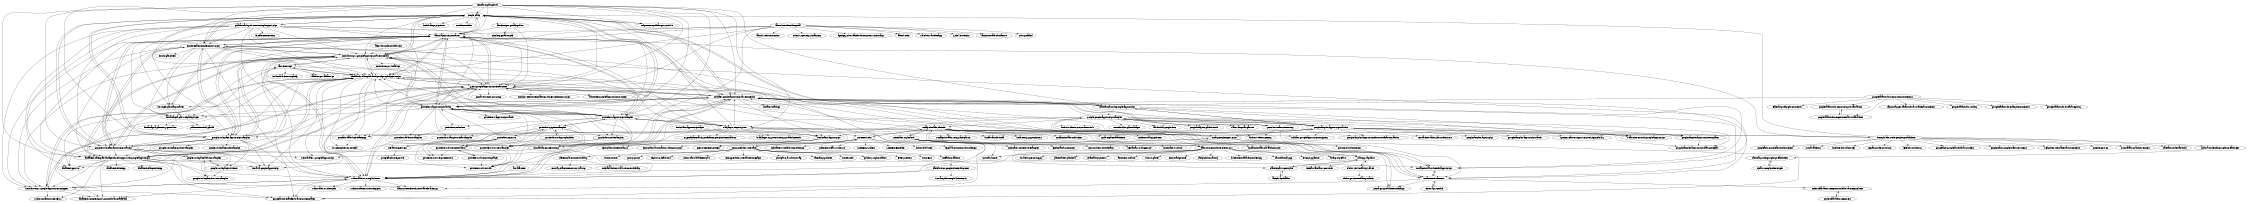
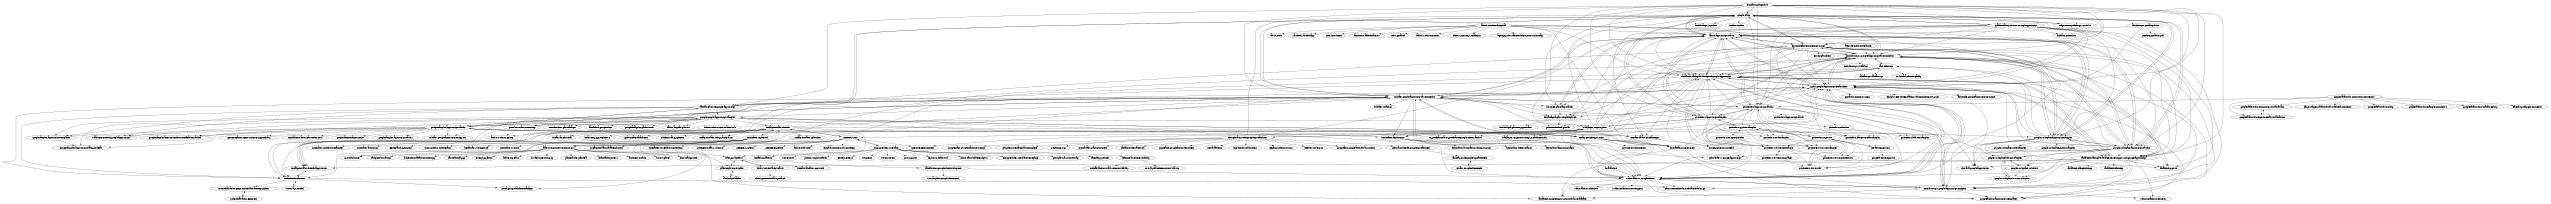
(760, 132) -> (1482, 143)
(1179, 142) -> none
none -> (367, 148)
(294, 199) -> (1999, 199)
